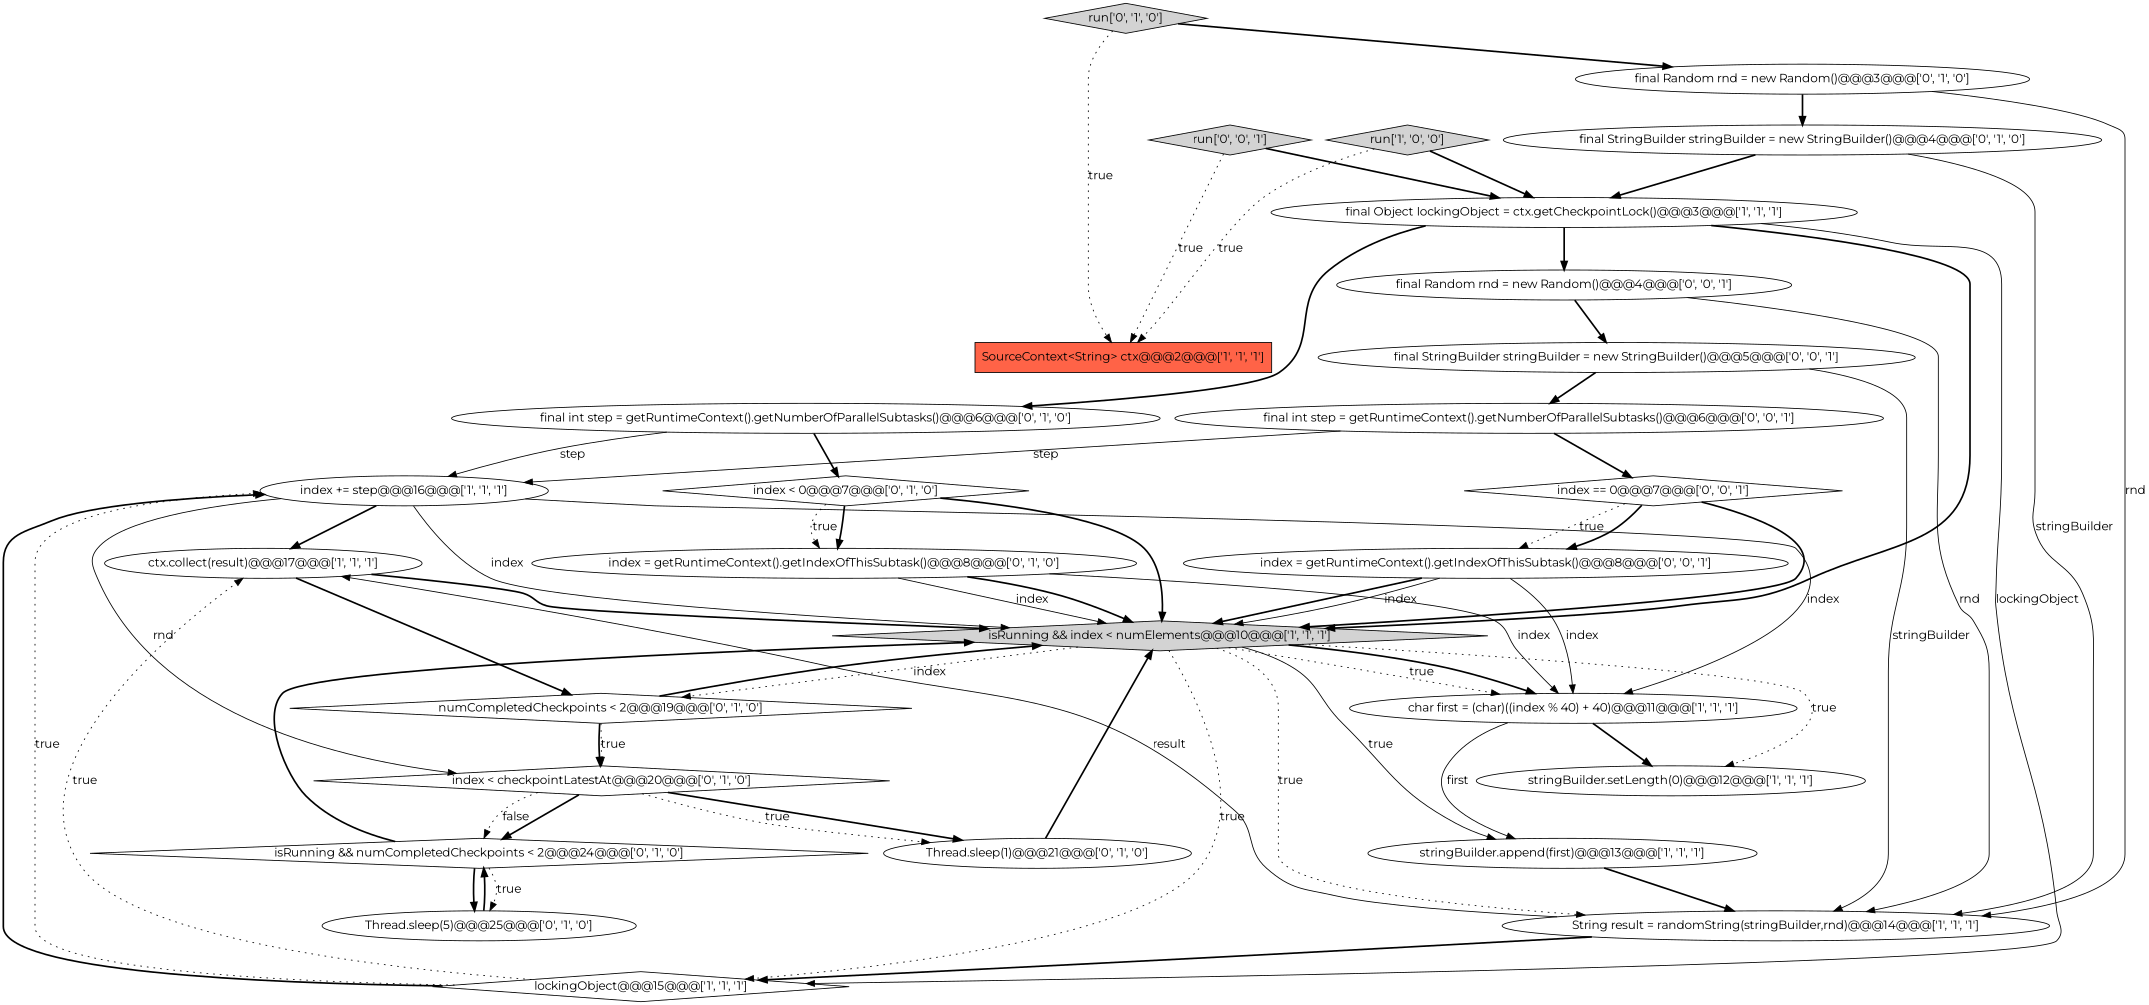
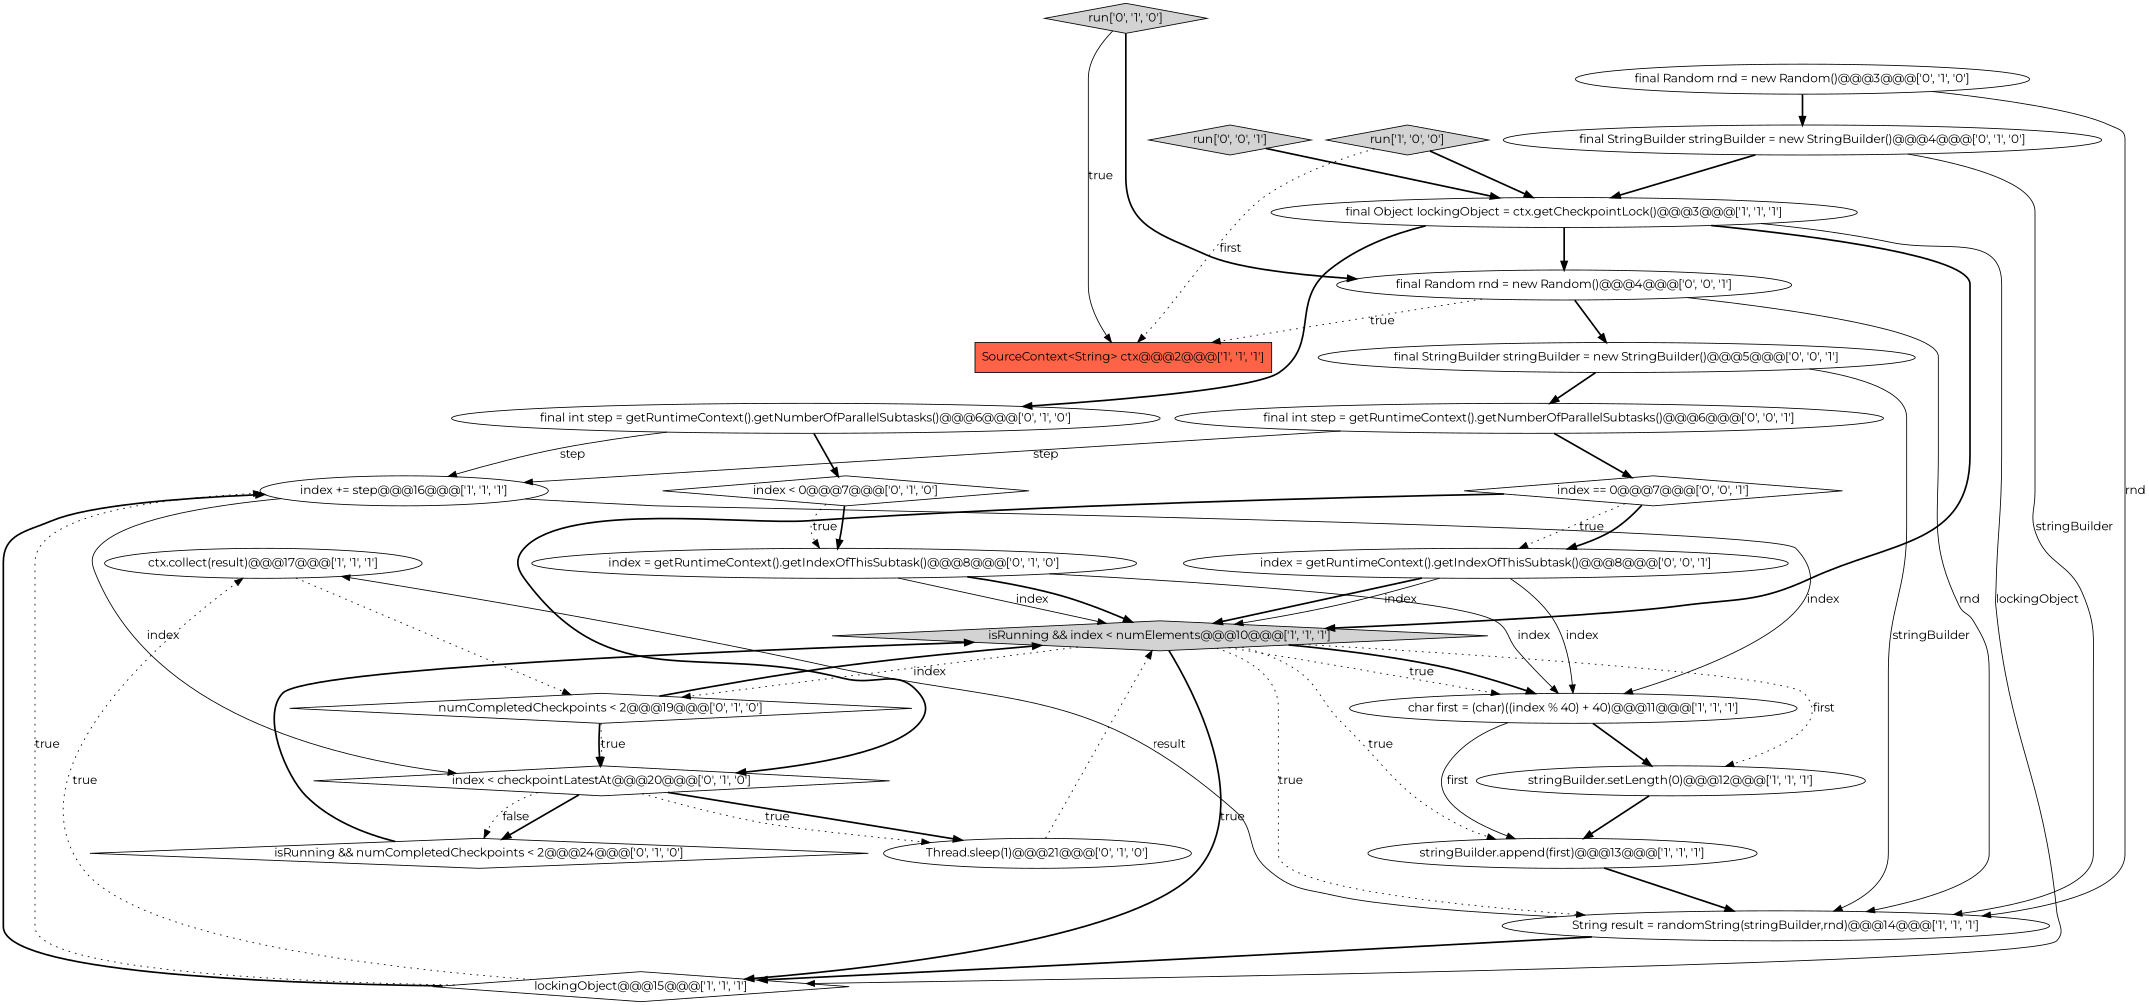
(1421, 45) -> (1152, 229)
(1088, 182) -> (1088, 182)
(1179, 244) -> (1351, 320)
(1231, 249) -> (1231, 249)
(1086, 521) -> none
(337, 525) -> none
(1625, 604) -> (672, 519)
(692, 607) -> none
(673, 615) -> none
(430, 635) -> (430, 635)
(163, 636) -> (163, 636)
(1824, 708) -> (1824, 708)
(1362, 744) -> (1362, 744)
(1097, 748) -> (1097, 748)
none -> (1620, 815)
(1097, 922) -> (1097, 922)
(479, 926) -> none
